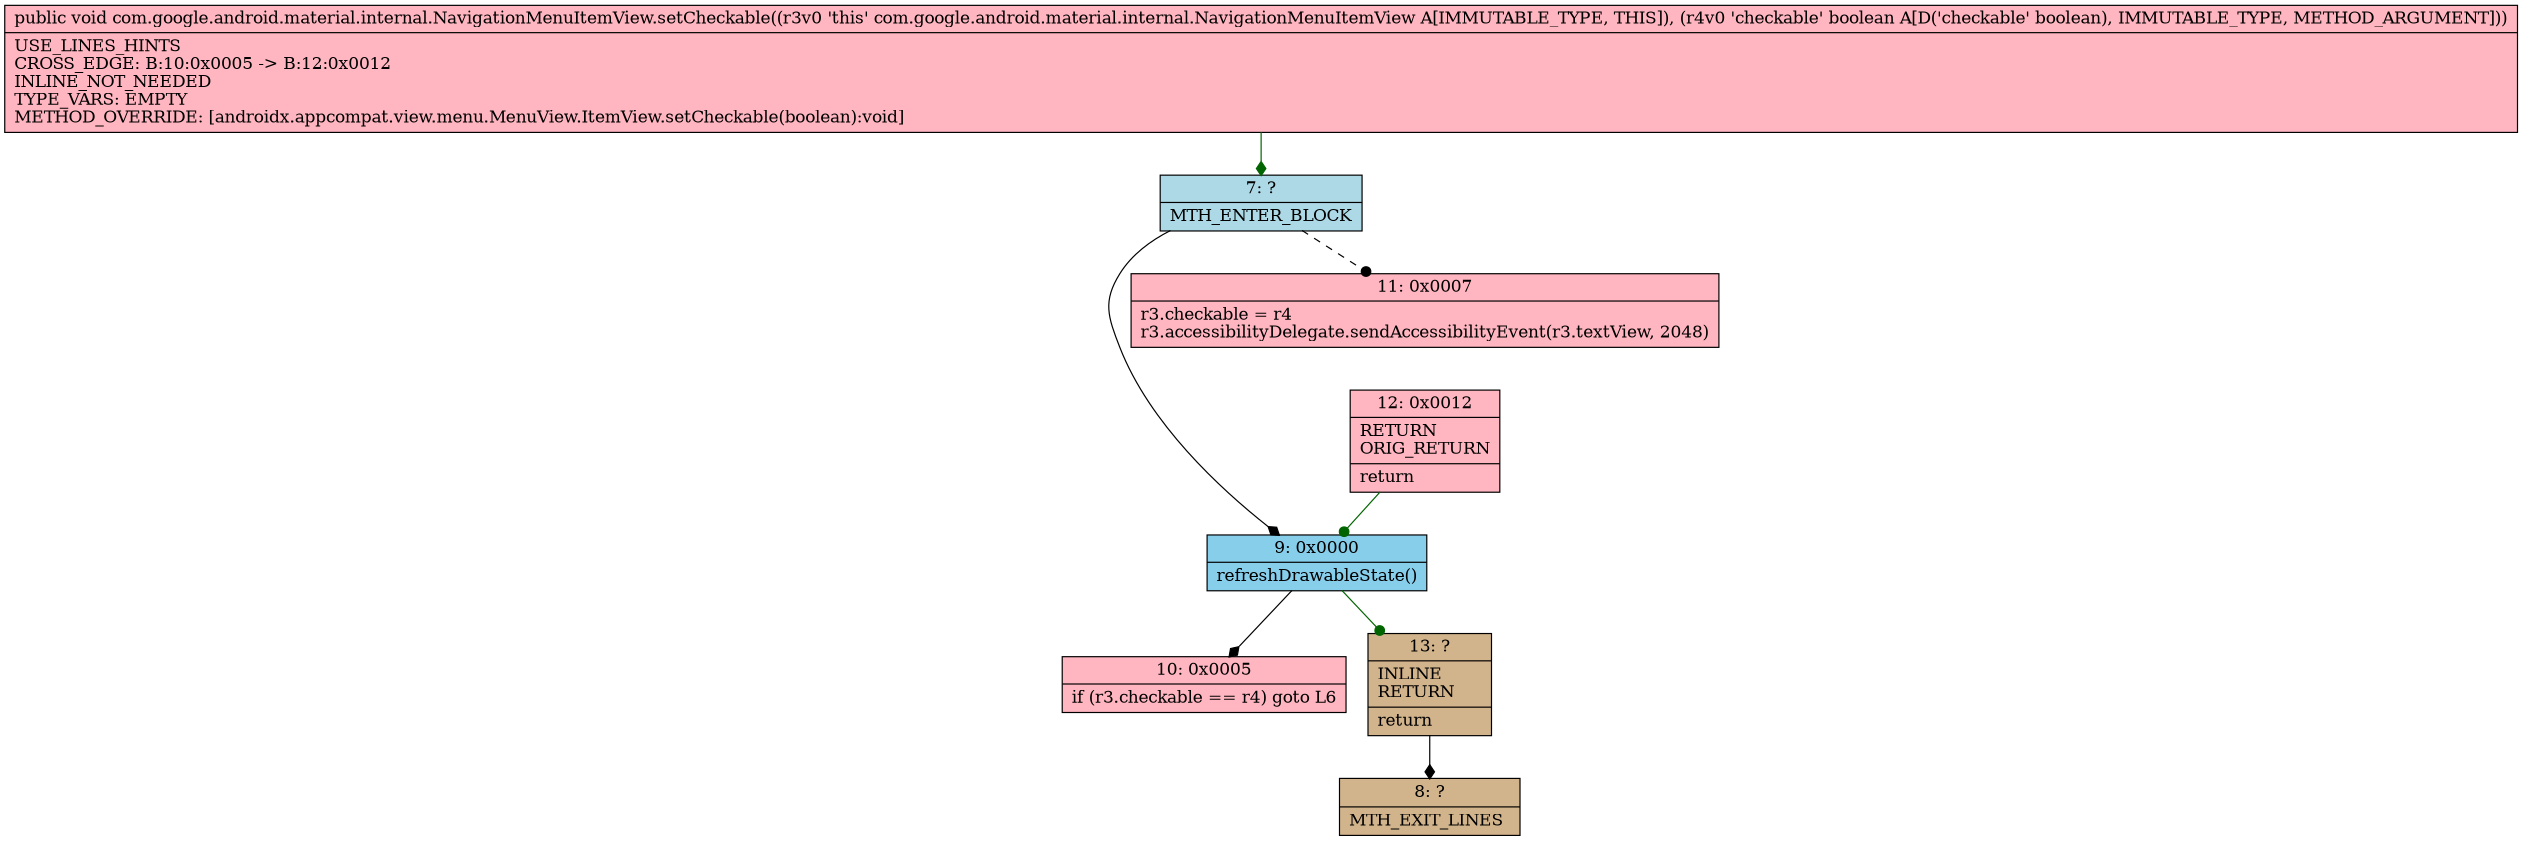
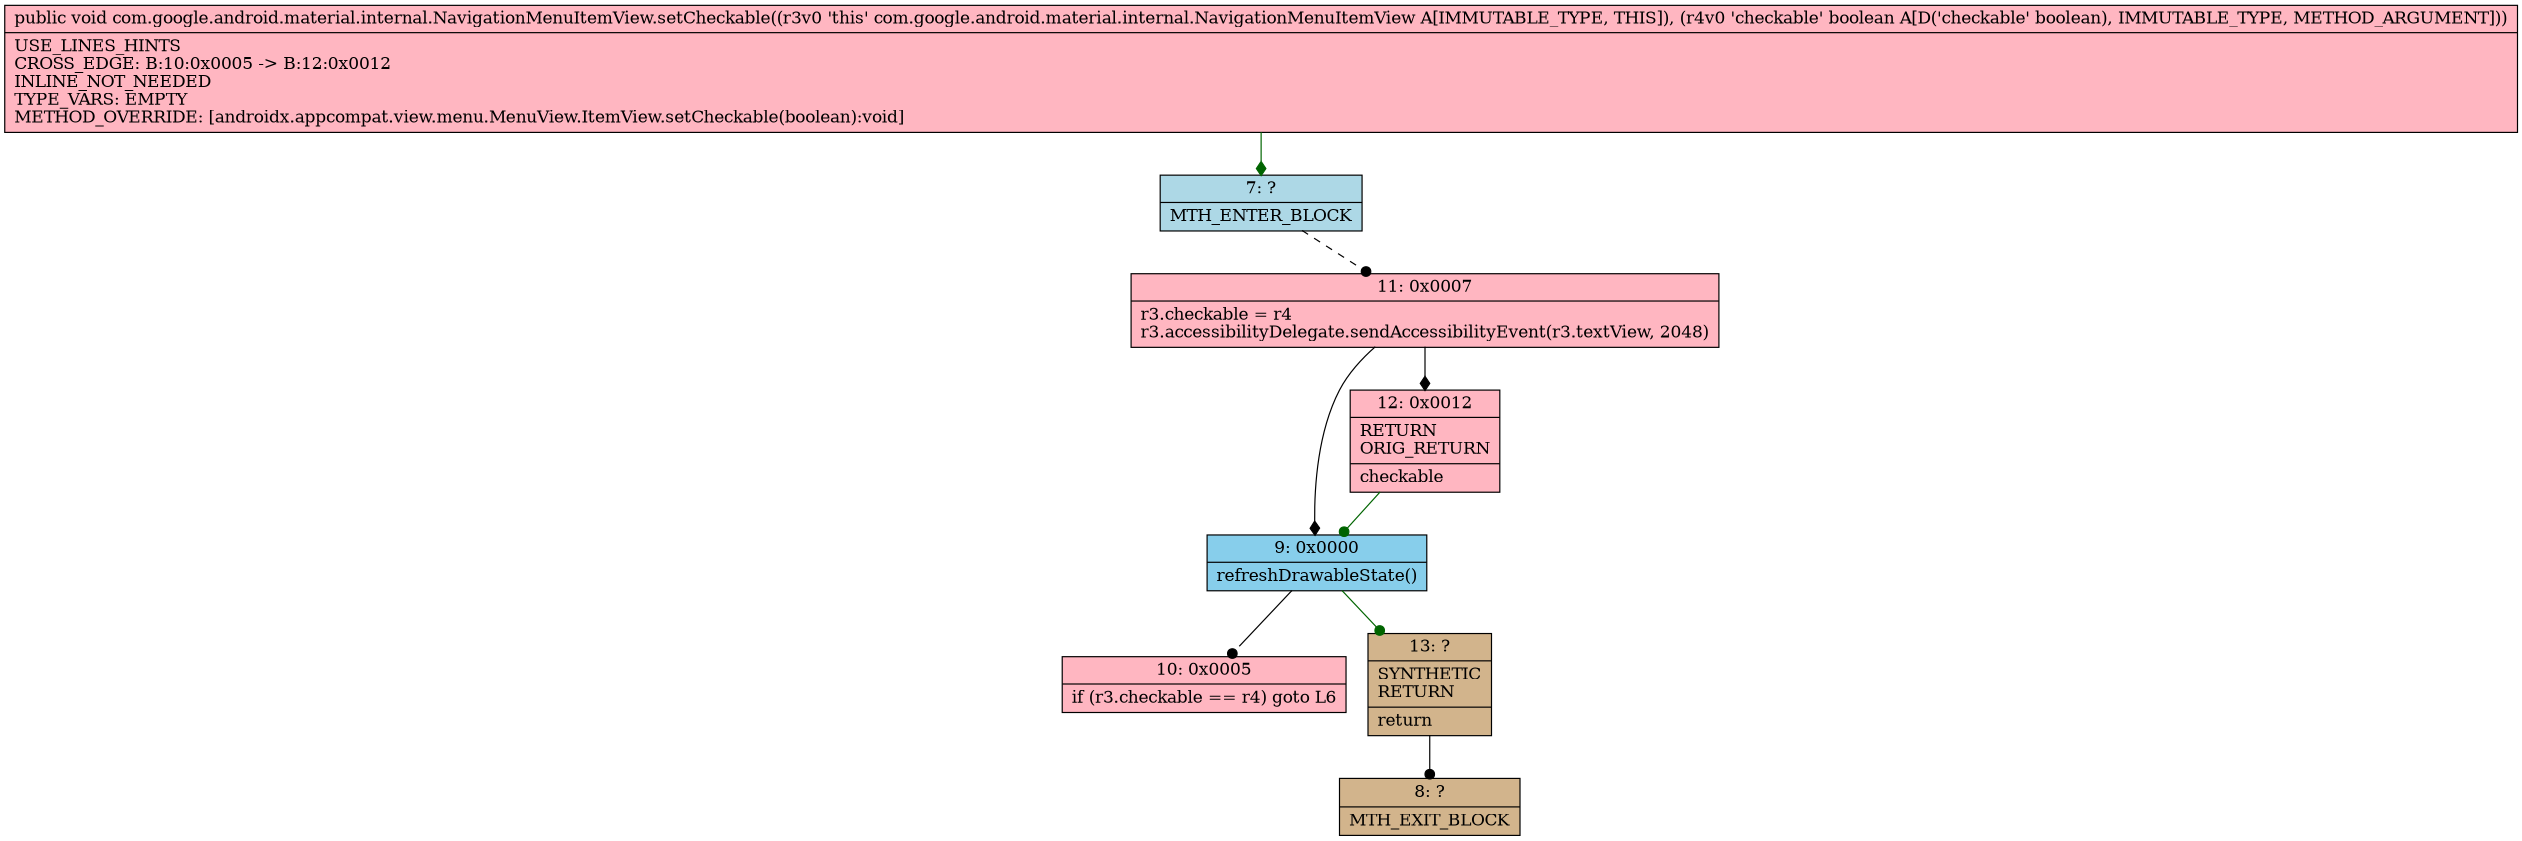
none -> (1425, 362)
(1140, 388) -> (1326, 426)
(1387, 477) -> (1402, 477)
(1266, 618) -> (1266, 618)
(1410, 674) -> (1430, 674)
(1430, 752) -> (1430, 752)
(1426, 821) -> (1430, 821)
